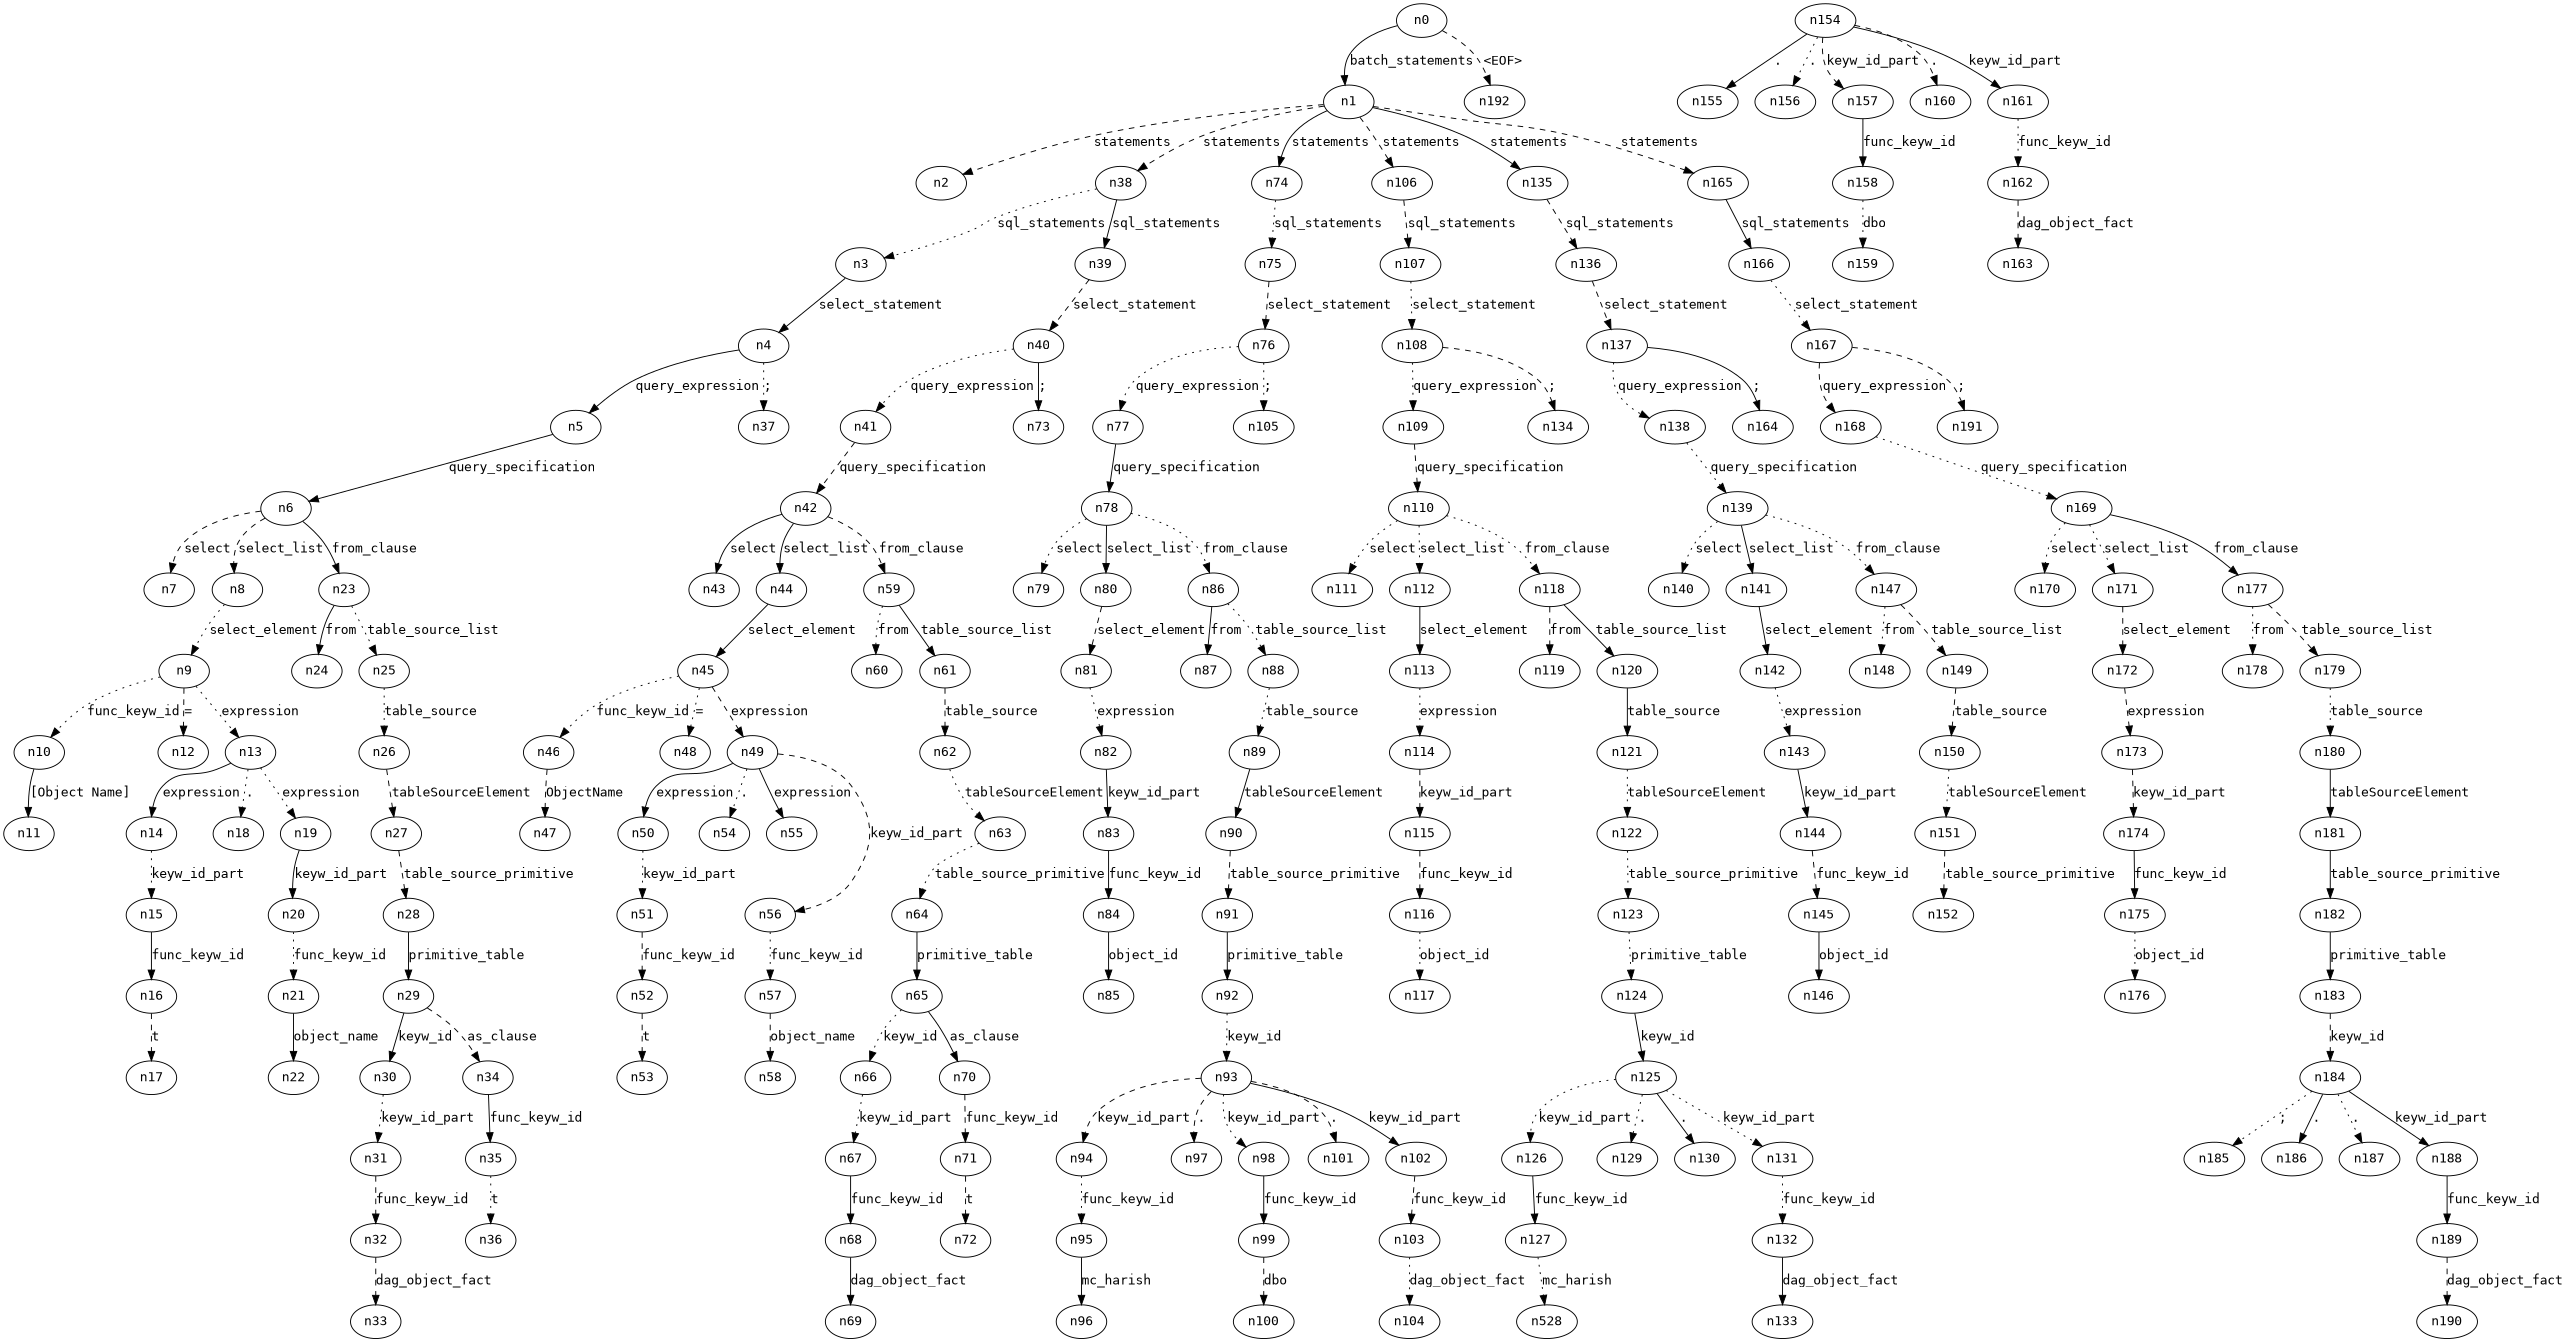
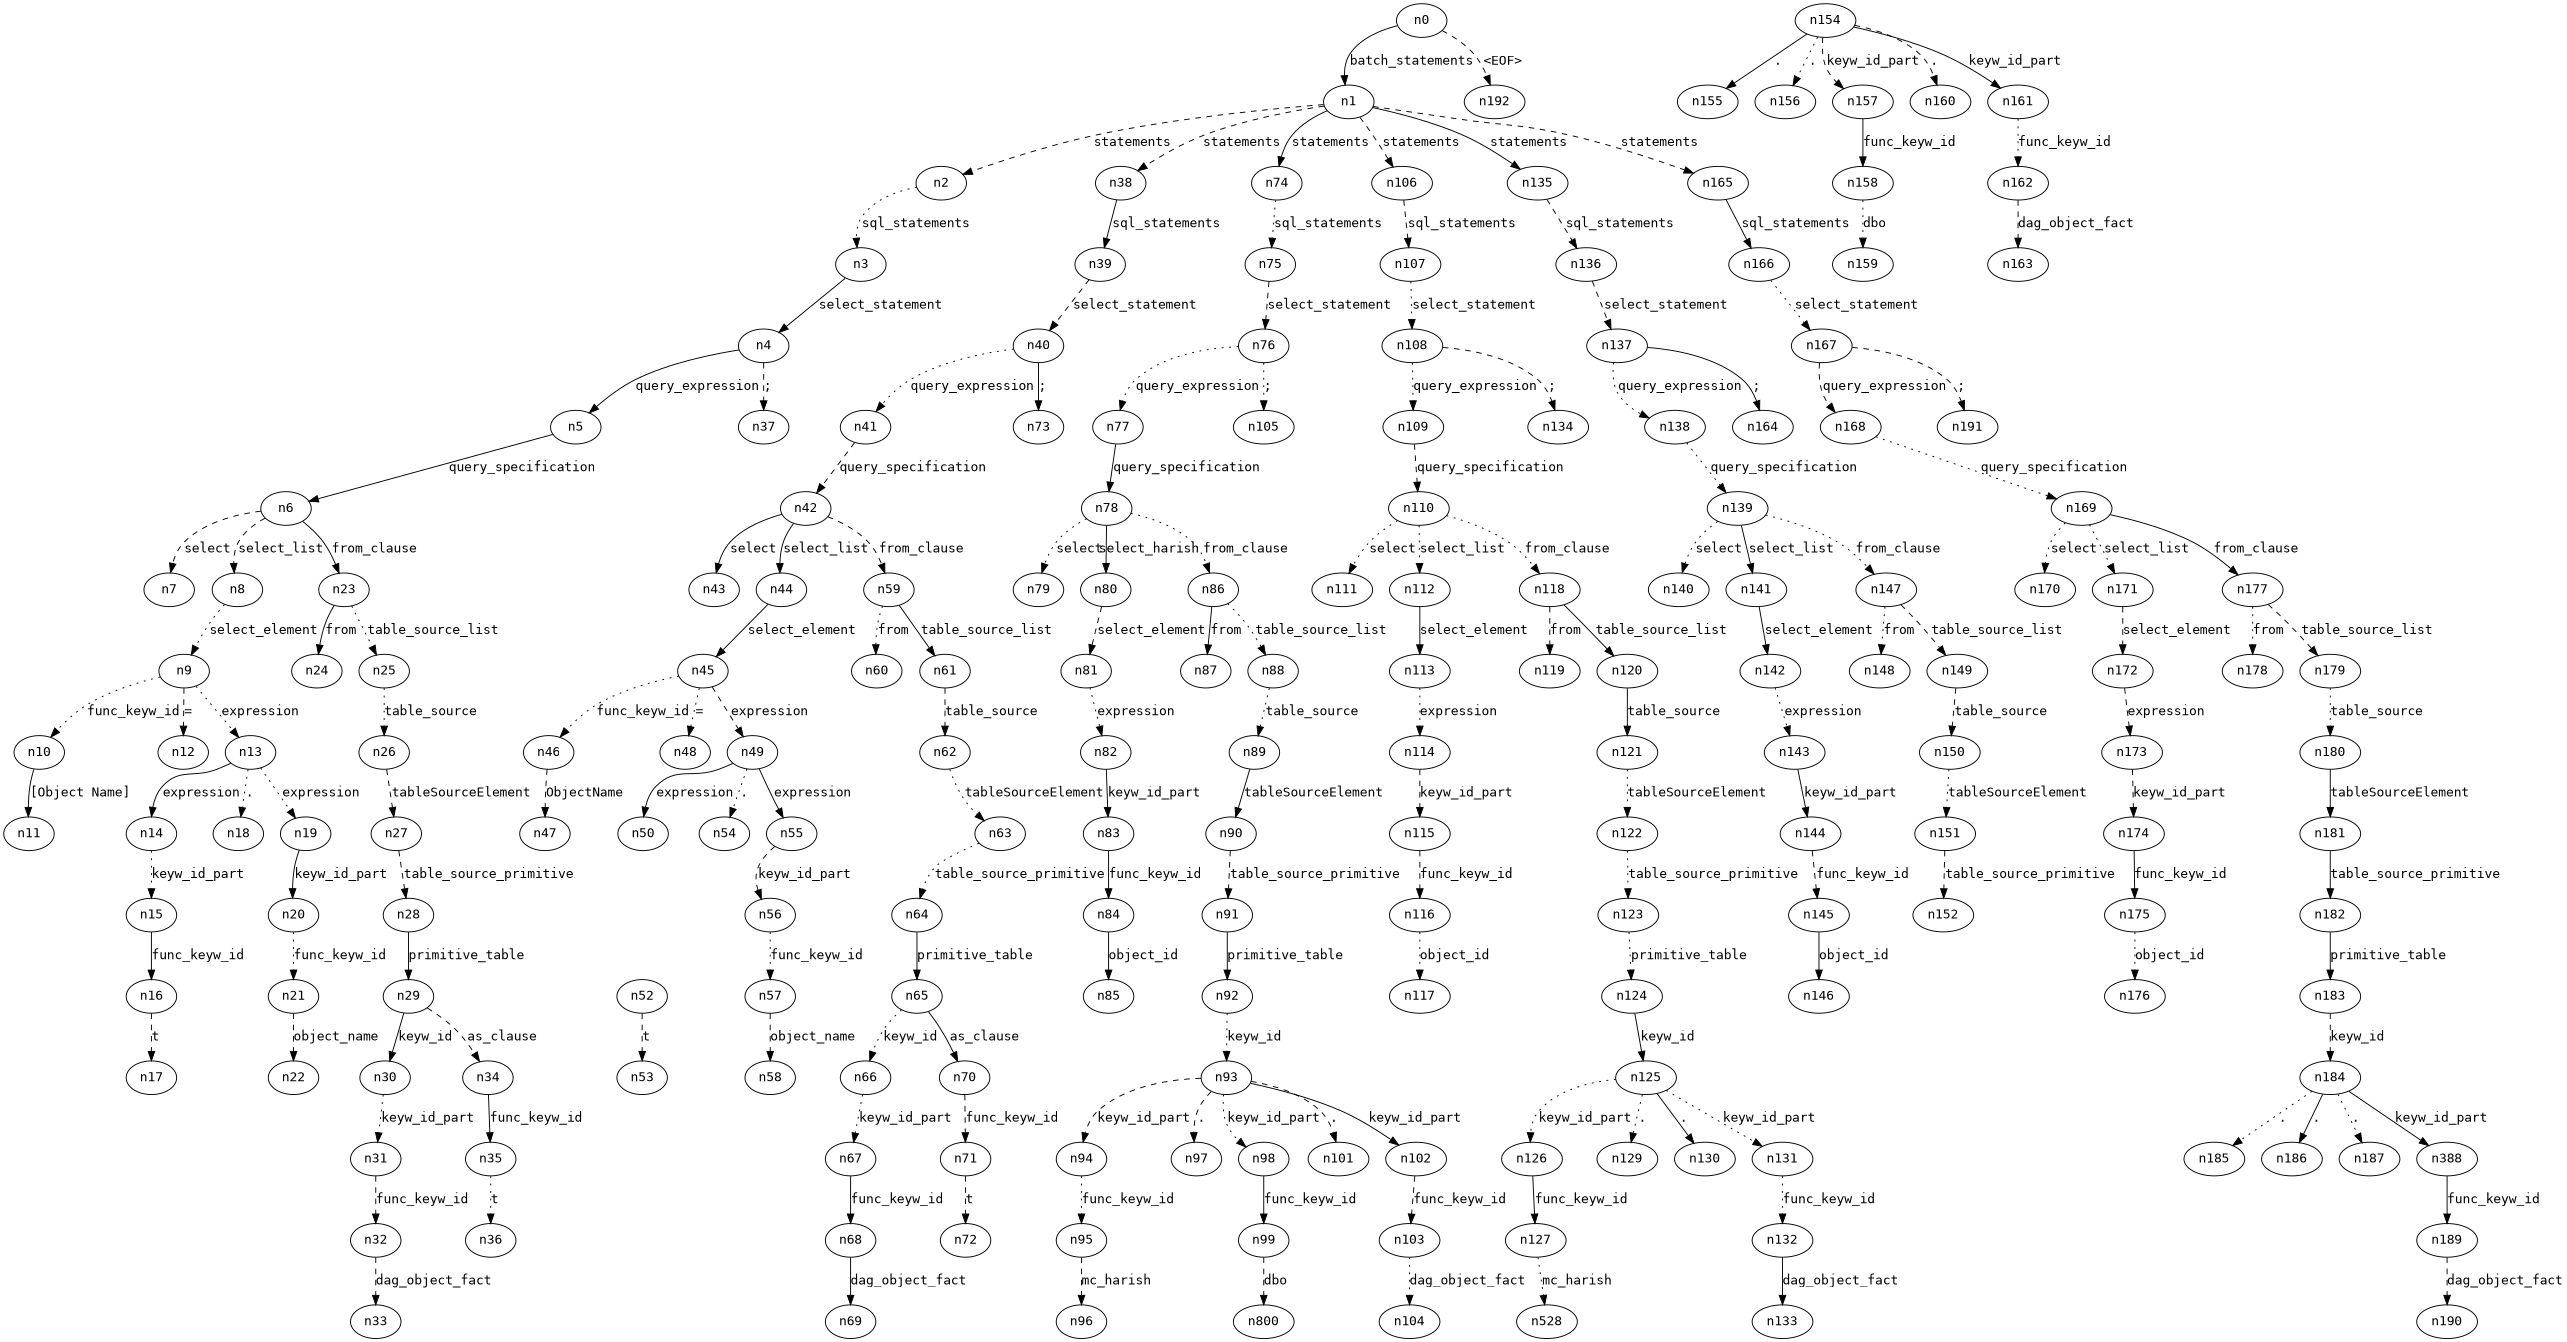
(994, 218) -> (877, 203)
(764, 382) -> (764, 382)
(1149, 549) -> (1149, 549)
(868, 821) -> (759, 866)
(642, 915) -> none
(294, 1032) -> (294, 1032)
(2283, 1118) -> (2283, 1118)
(2447, 1159) -> (2447, 1159)
(1081, 1276) -> (1081, 1276)
(1264, 1322) -> (1264, 1322)
